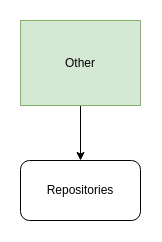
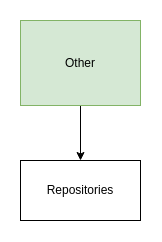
(81, 191) -> (81, 191)
